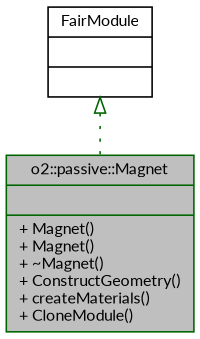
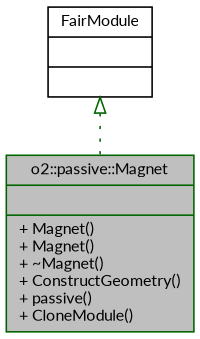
(85, 299) -> (56, 299)
